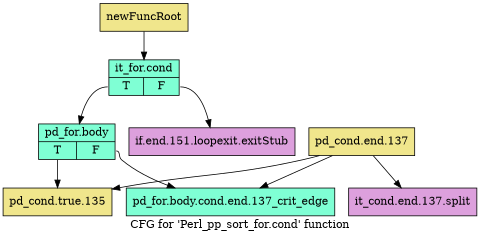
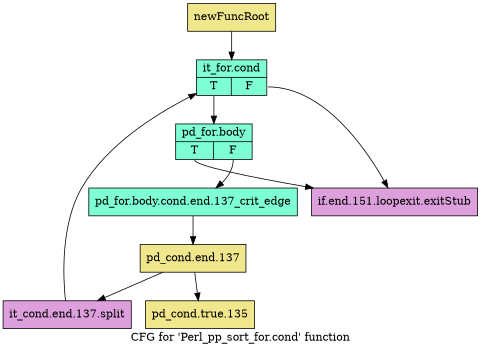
(58, 170) -> (249, 176)
(300, 170) -> (193, 226)
none -> (89, 177)
